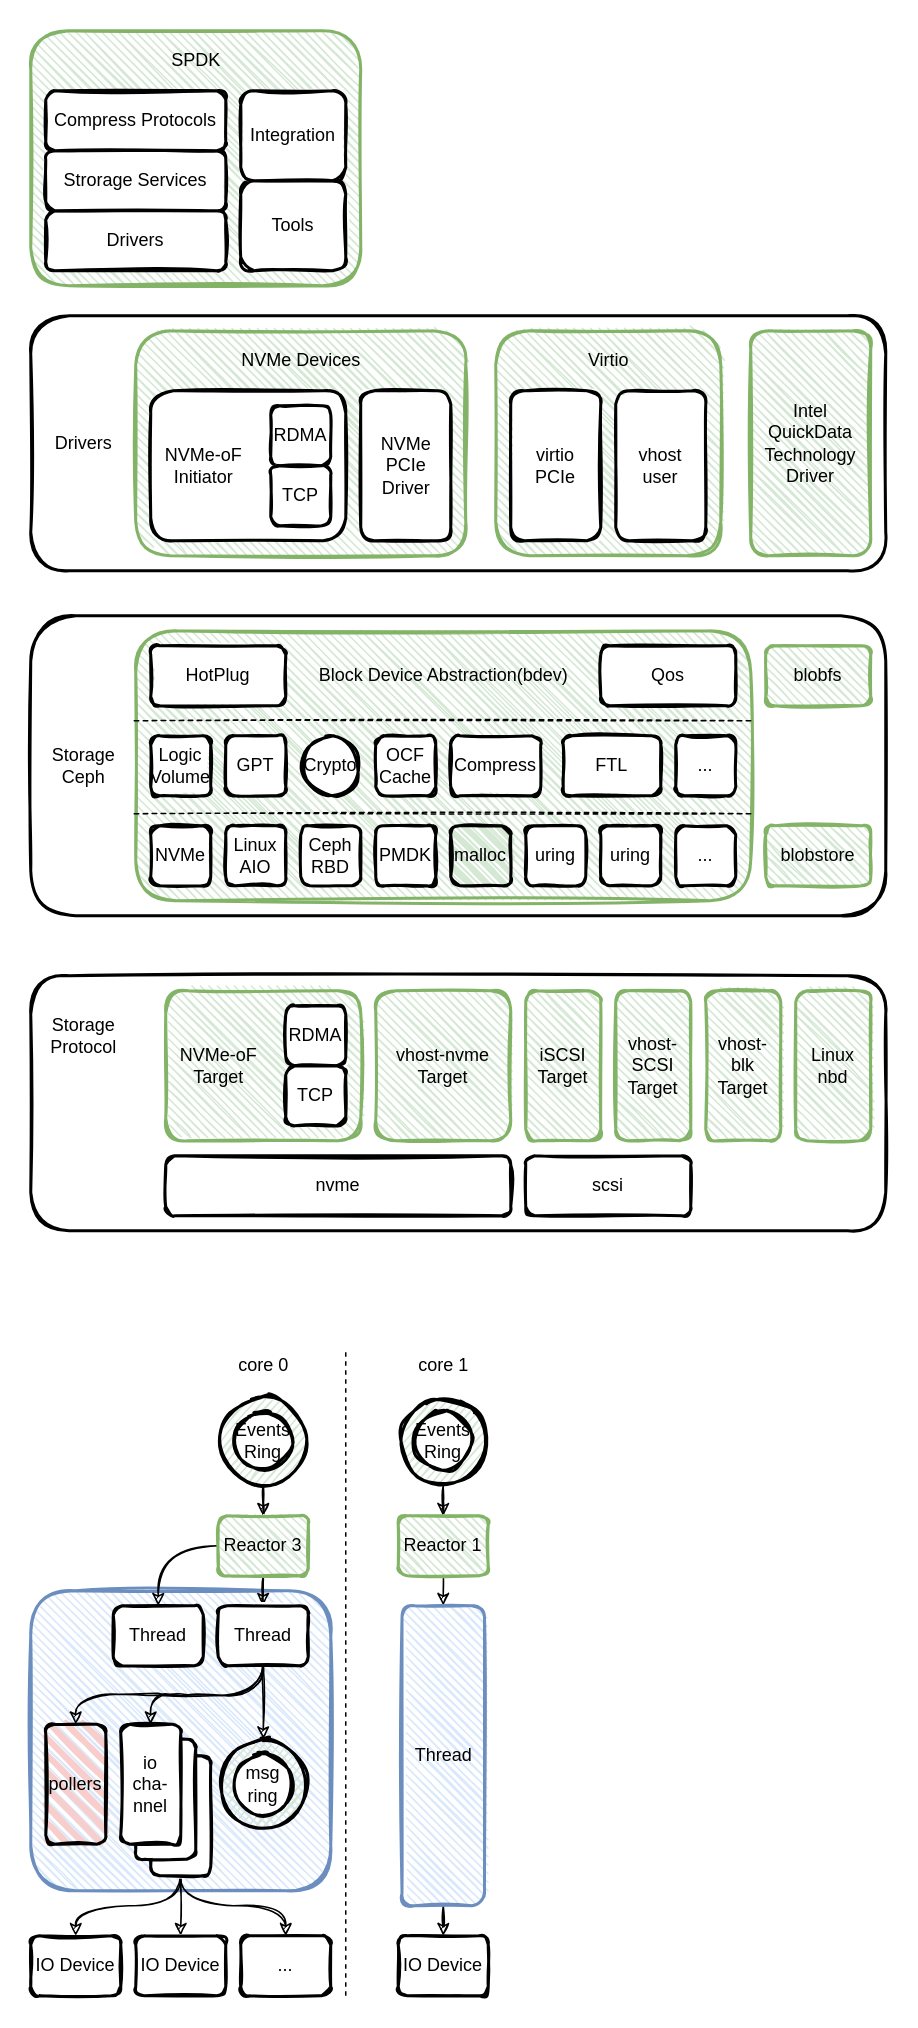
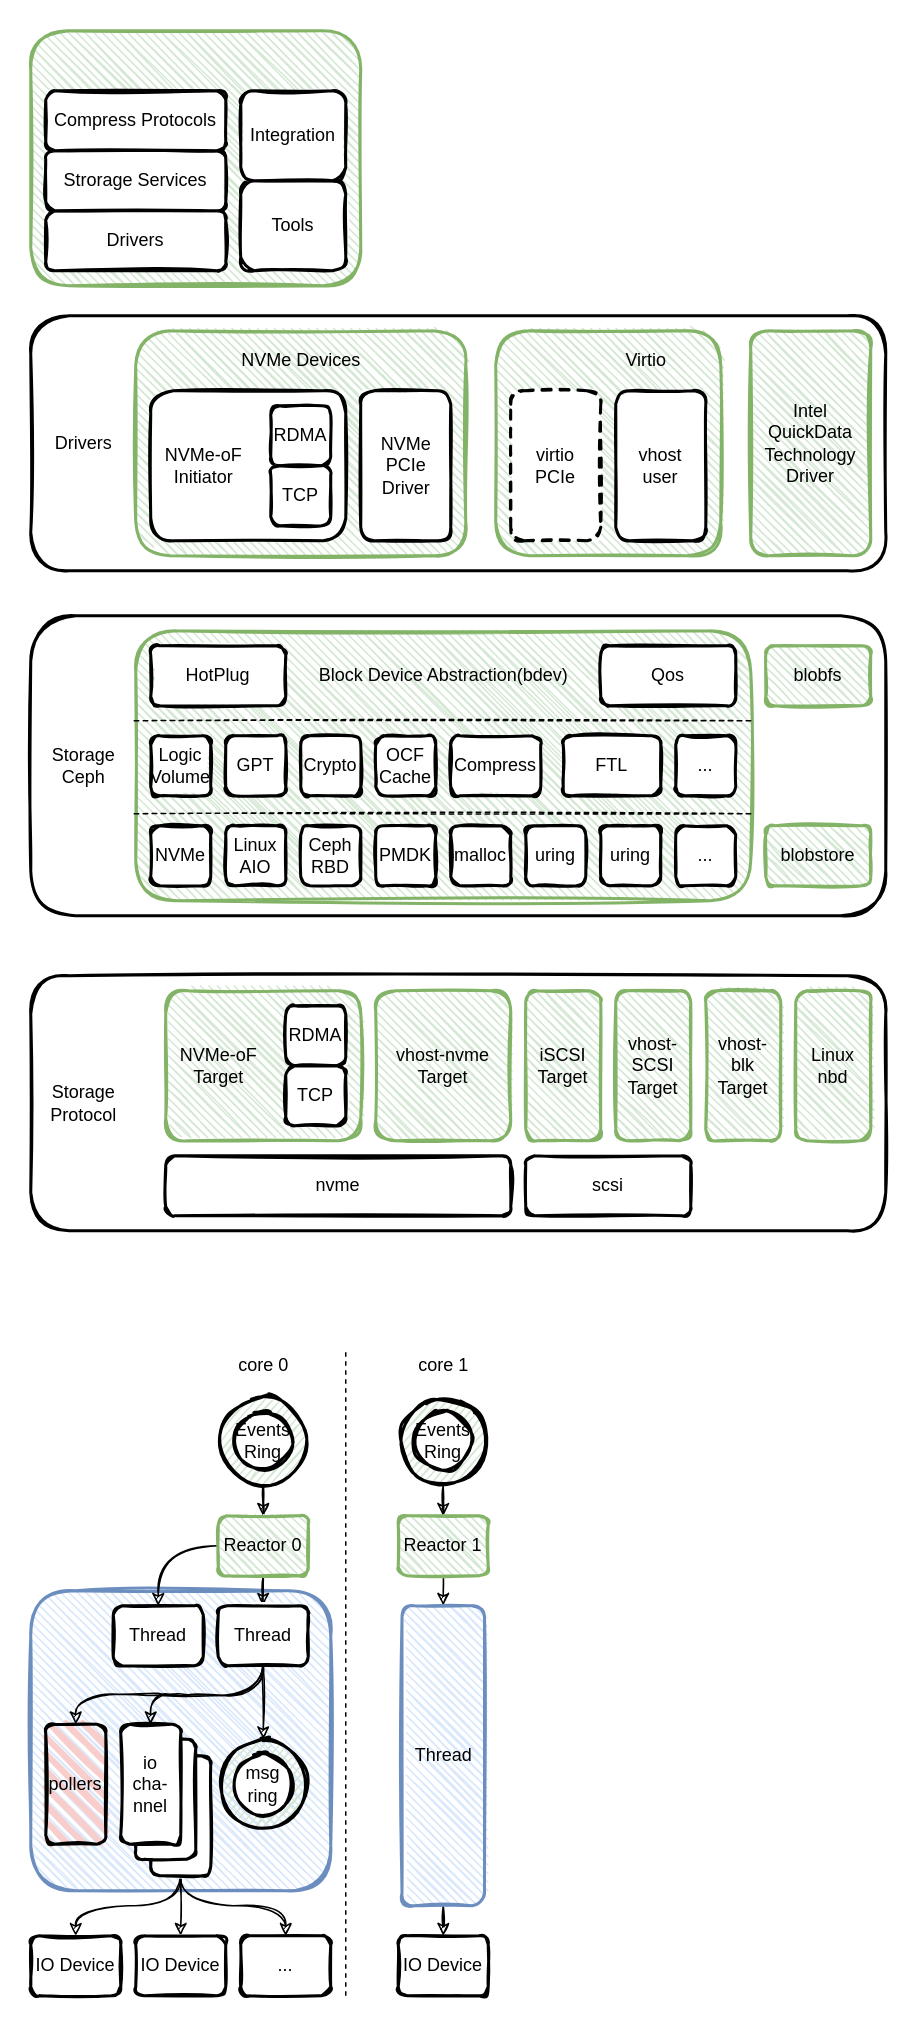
(196, 61) -> none
(608, 361) -> (646, 361)
(556, 466) -> (556, 466)
(331, 766) -> (331, 766)
(481, 856) -> (481, 856)
(83, 1036) -> (83, 1103)
(263, 1546) -> (263, 1546)
